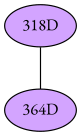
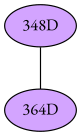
(41, 26) -> (41, 26)
